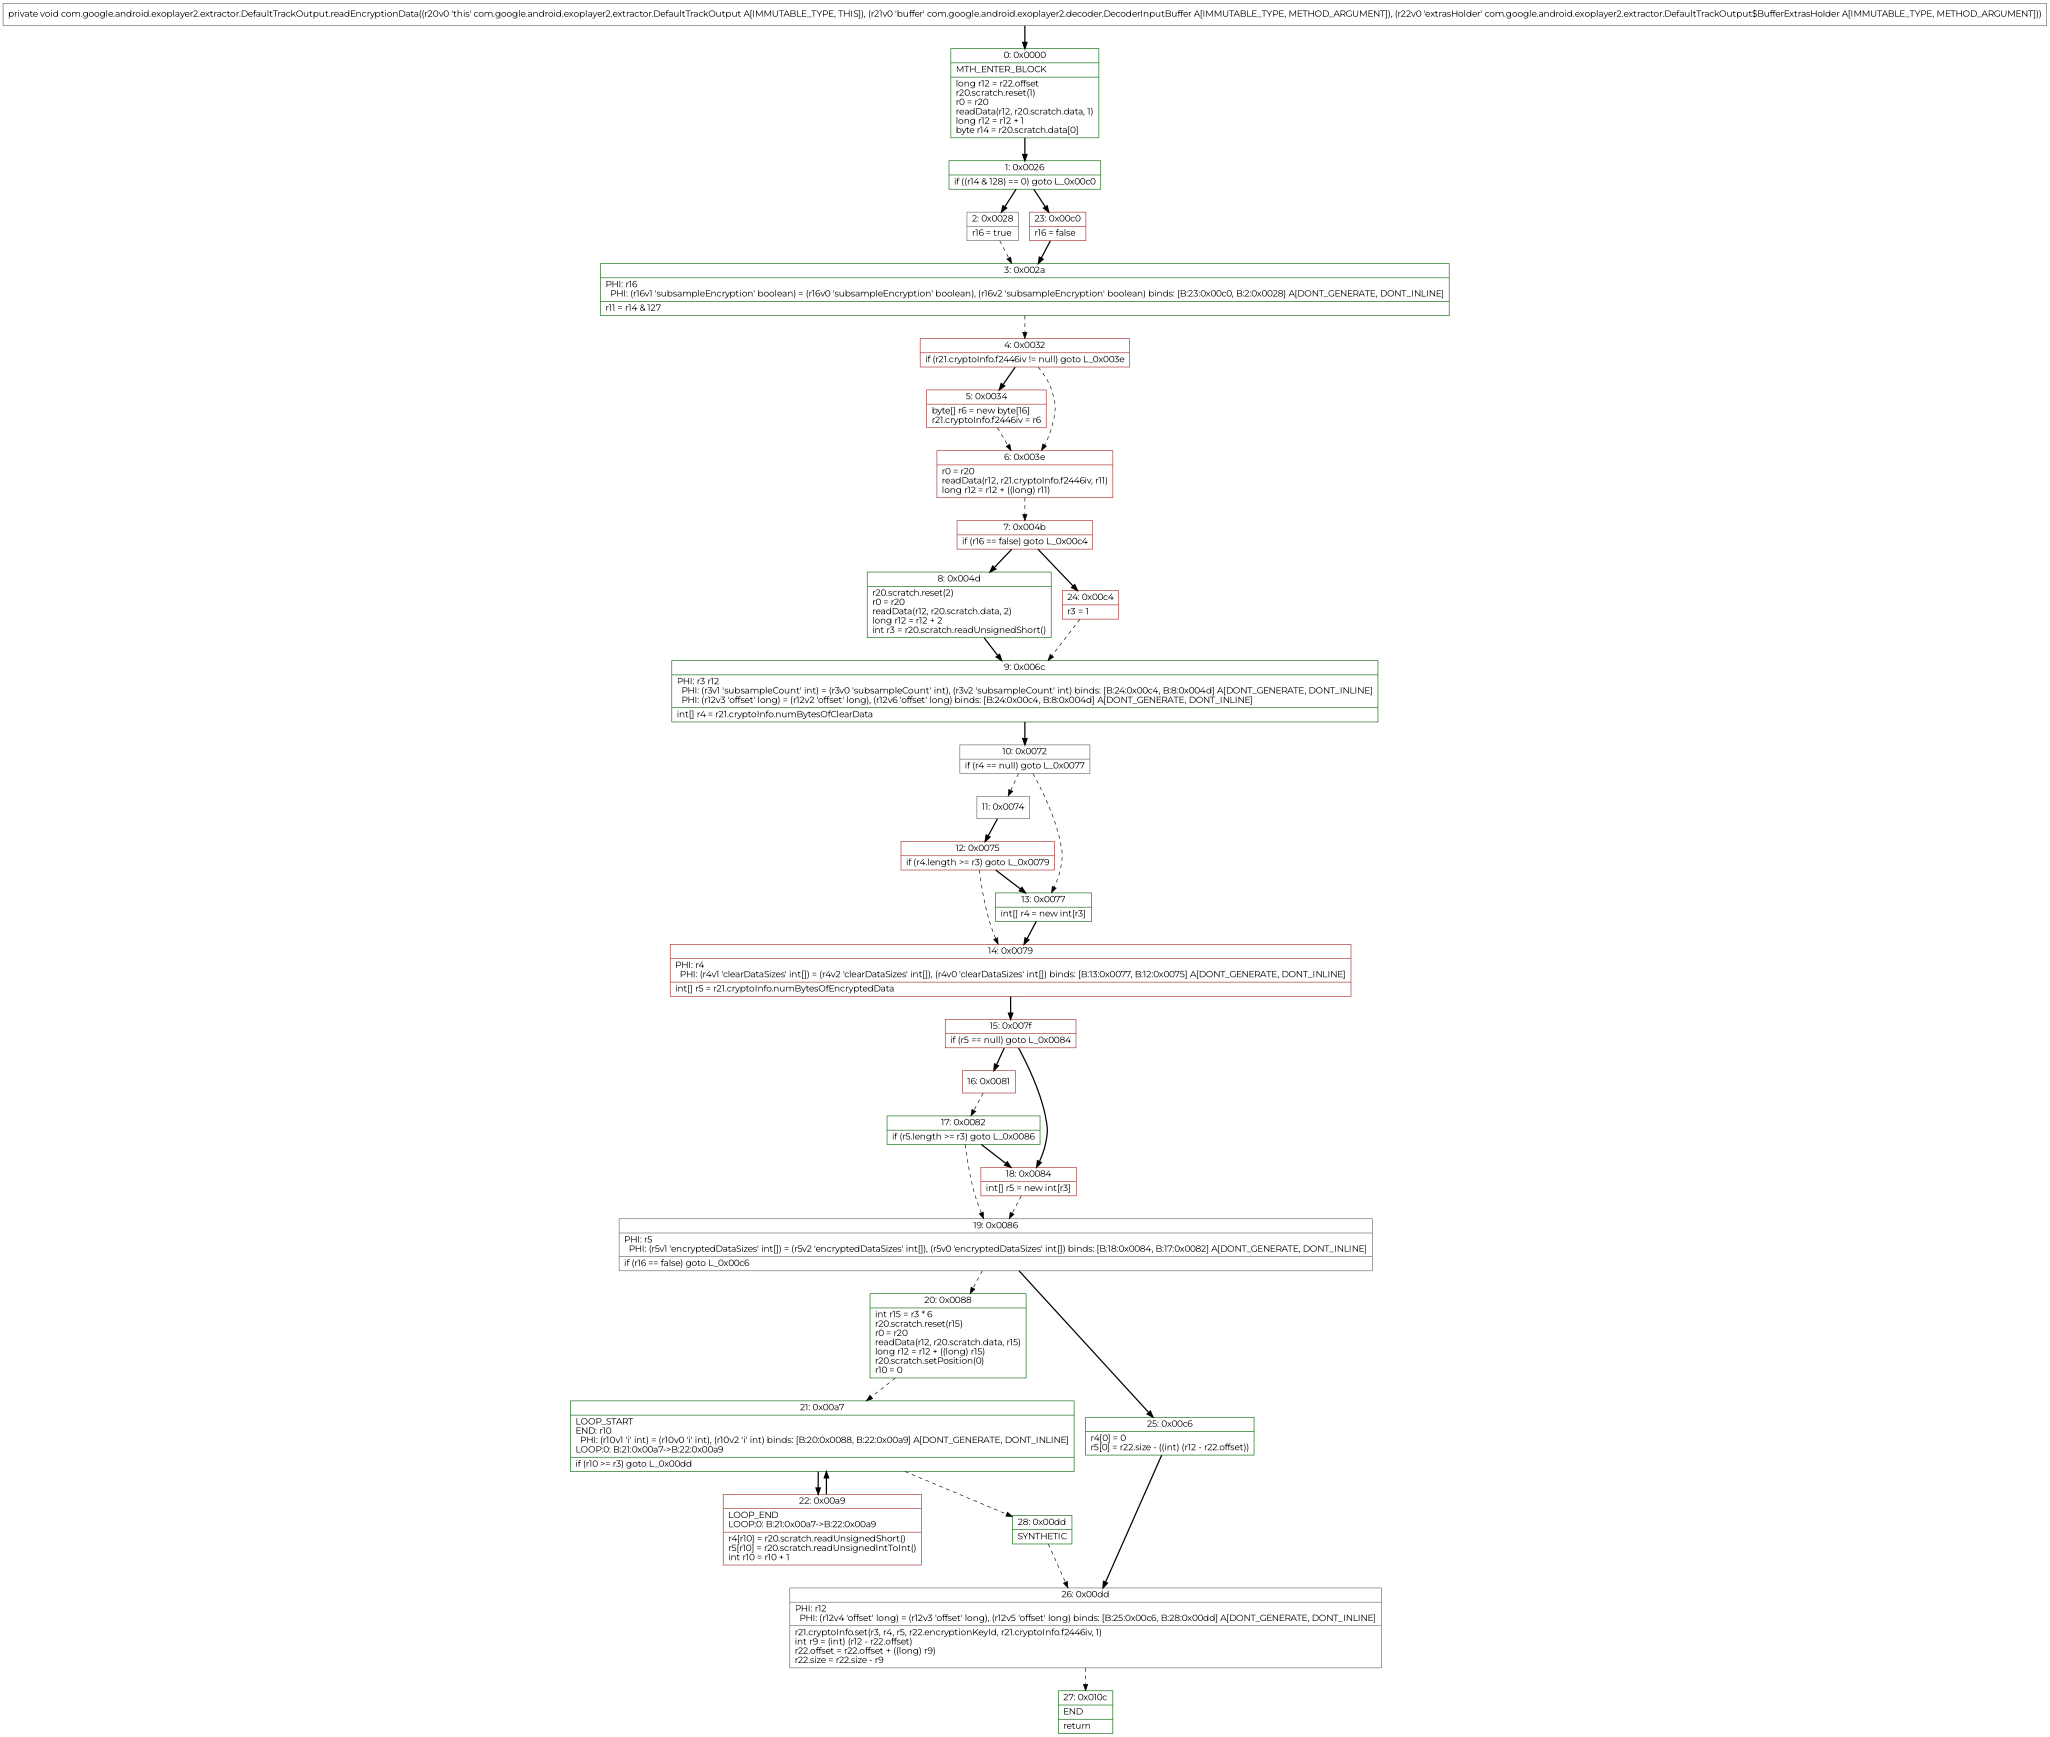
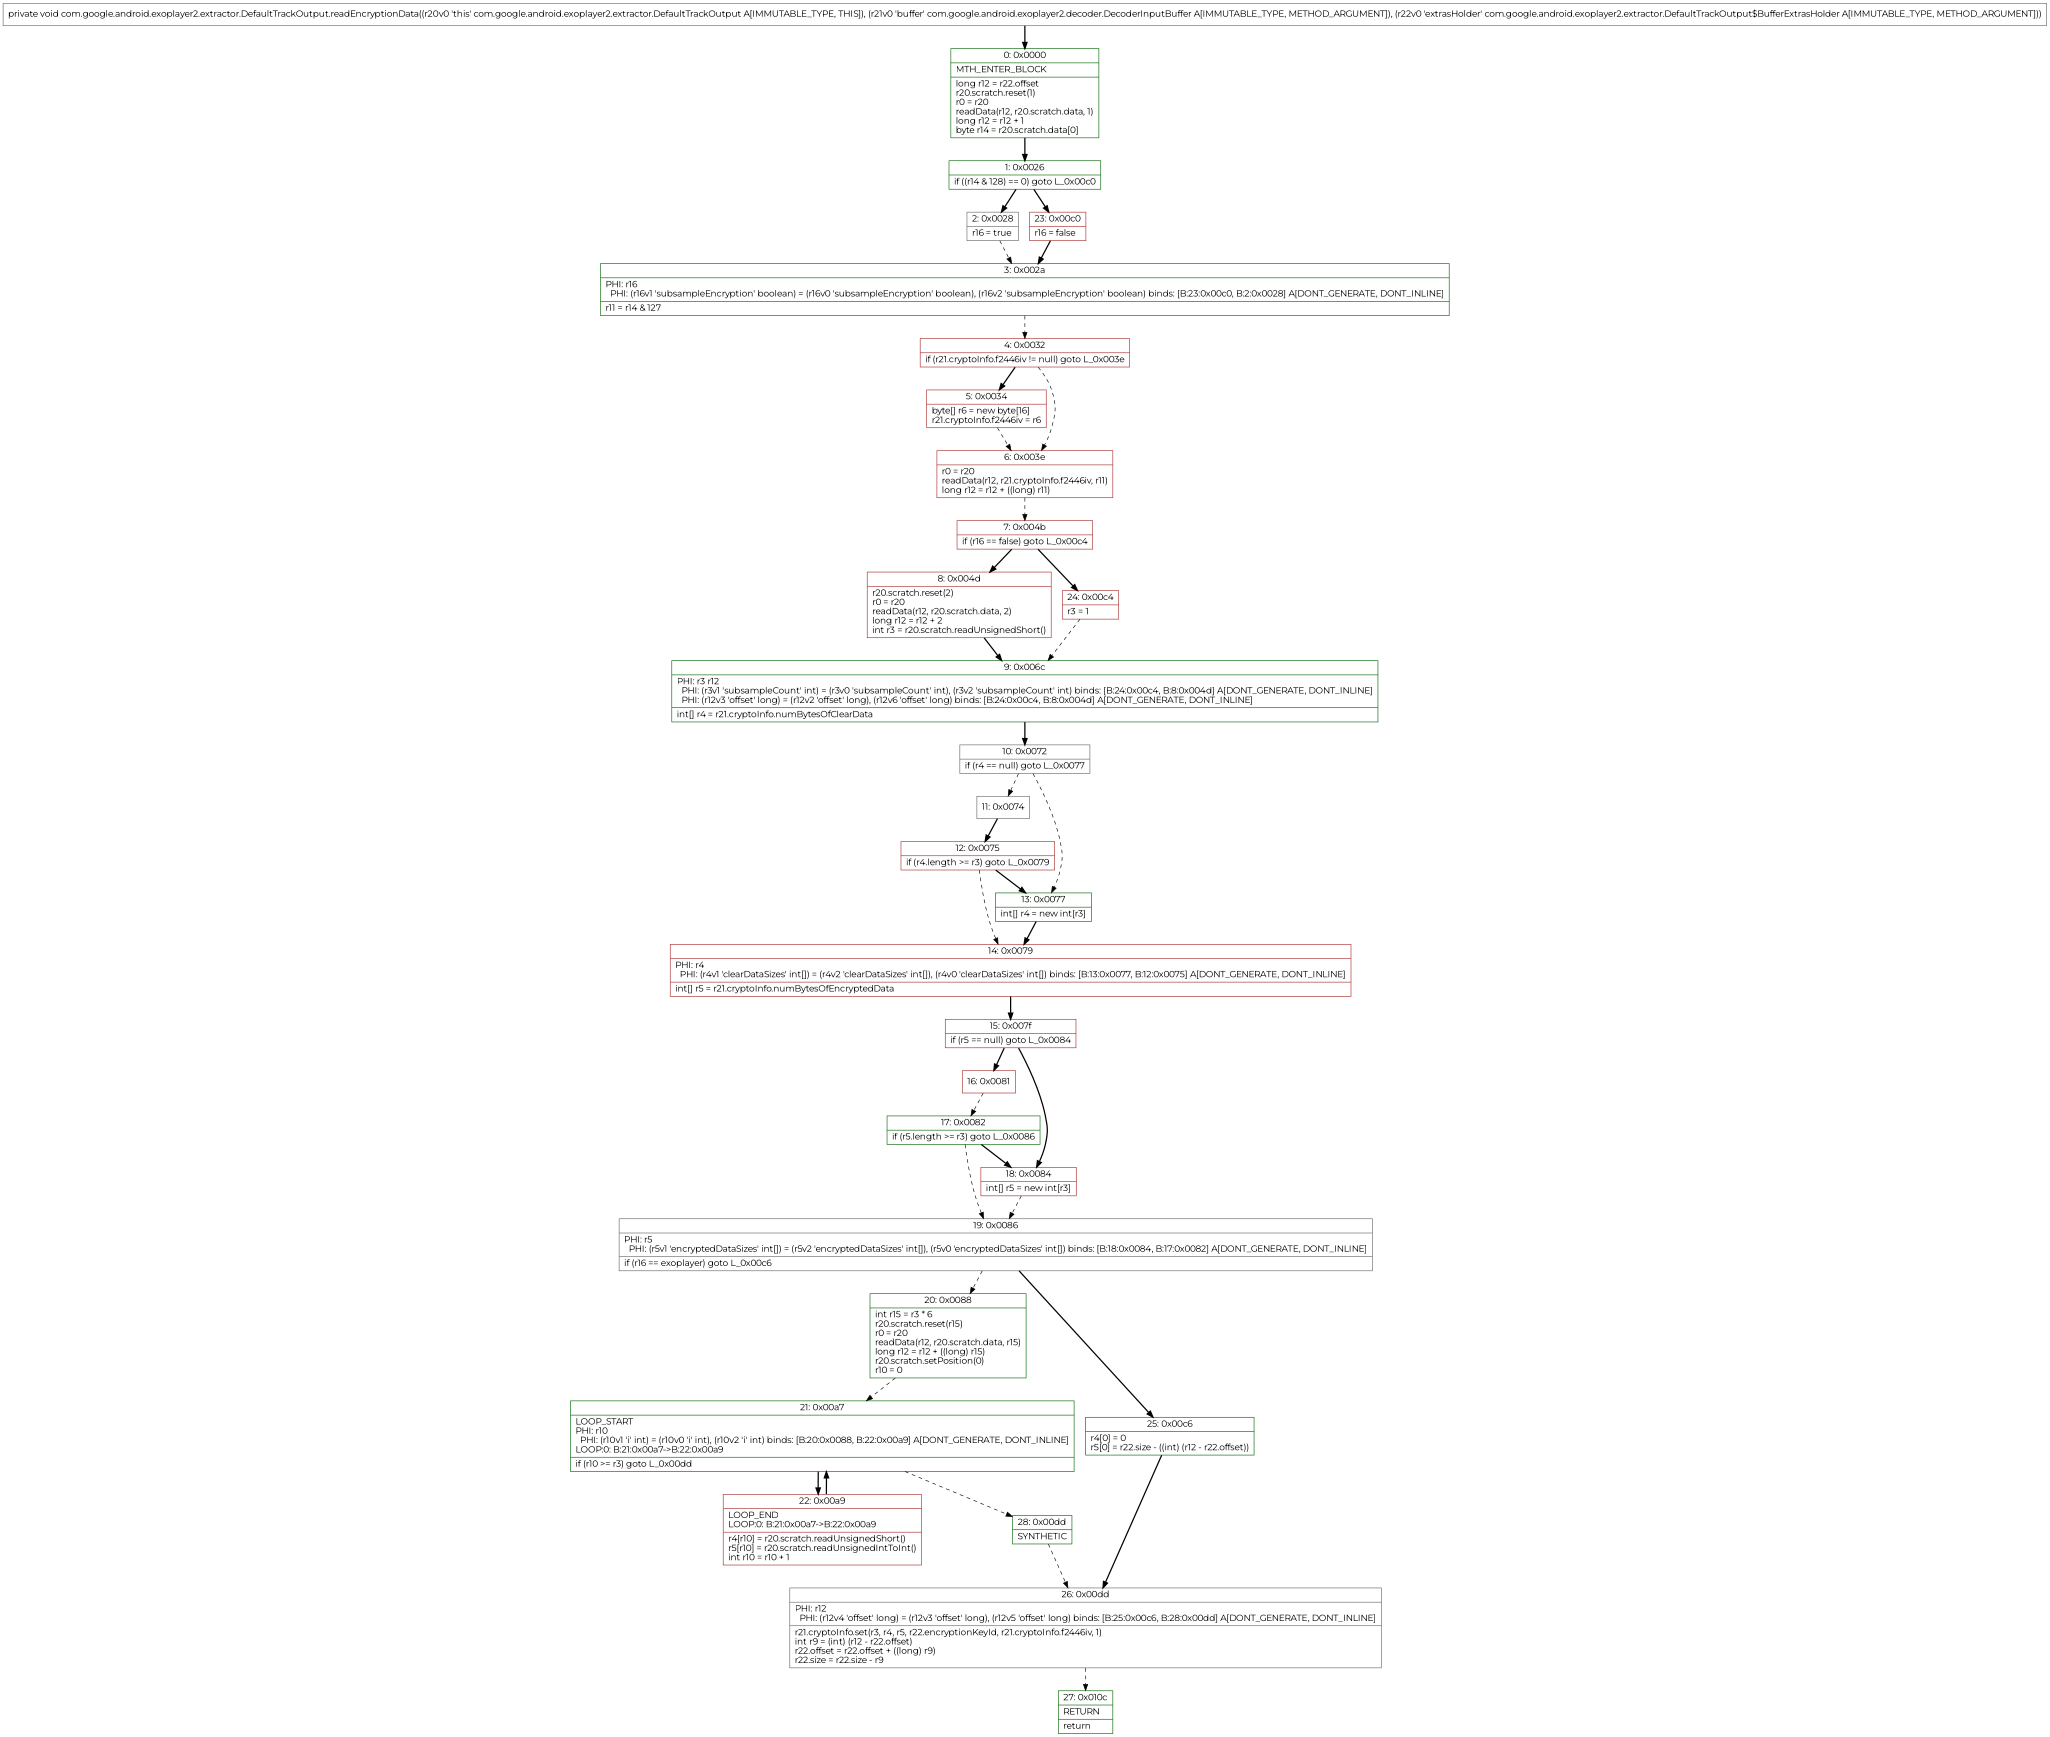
(959, 605) -> (959, 605)
(687, 1263) -> (698, 1263)
(595, 1431) -> (593, 1431)
(1073, 1712) -> (1082, 1712)
